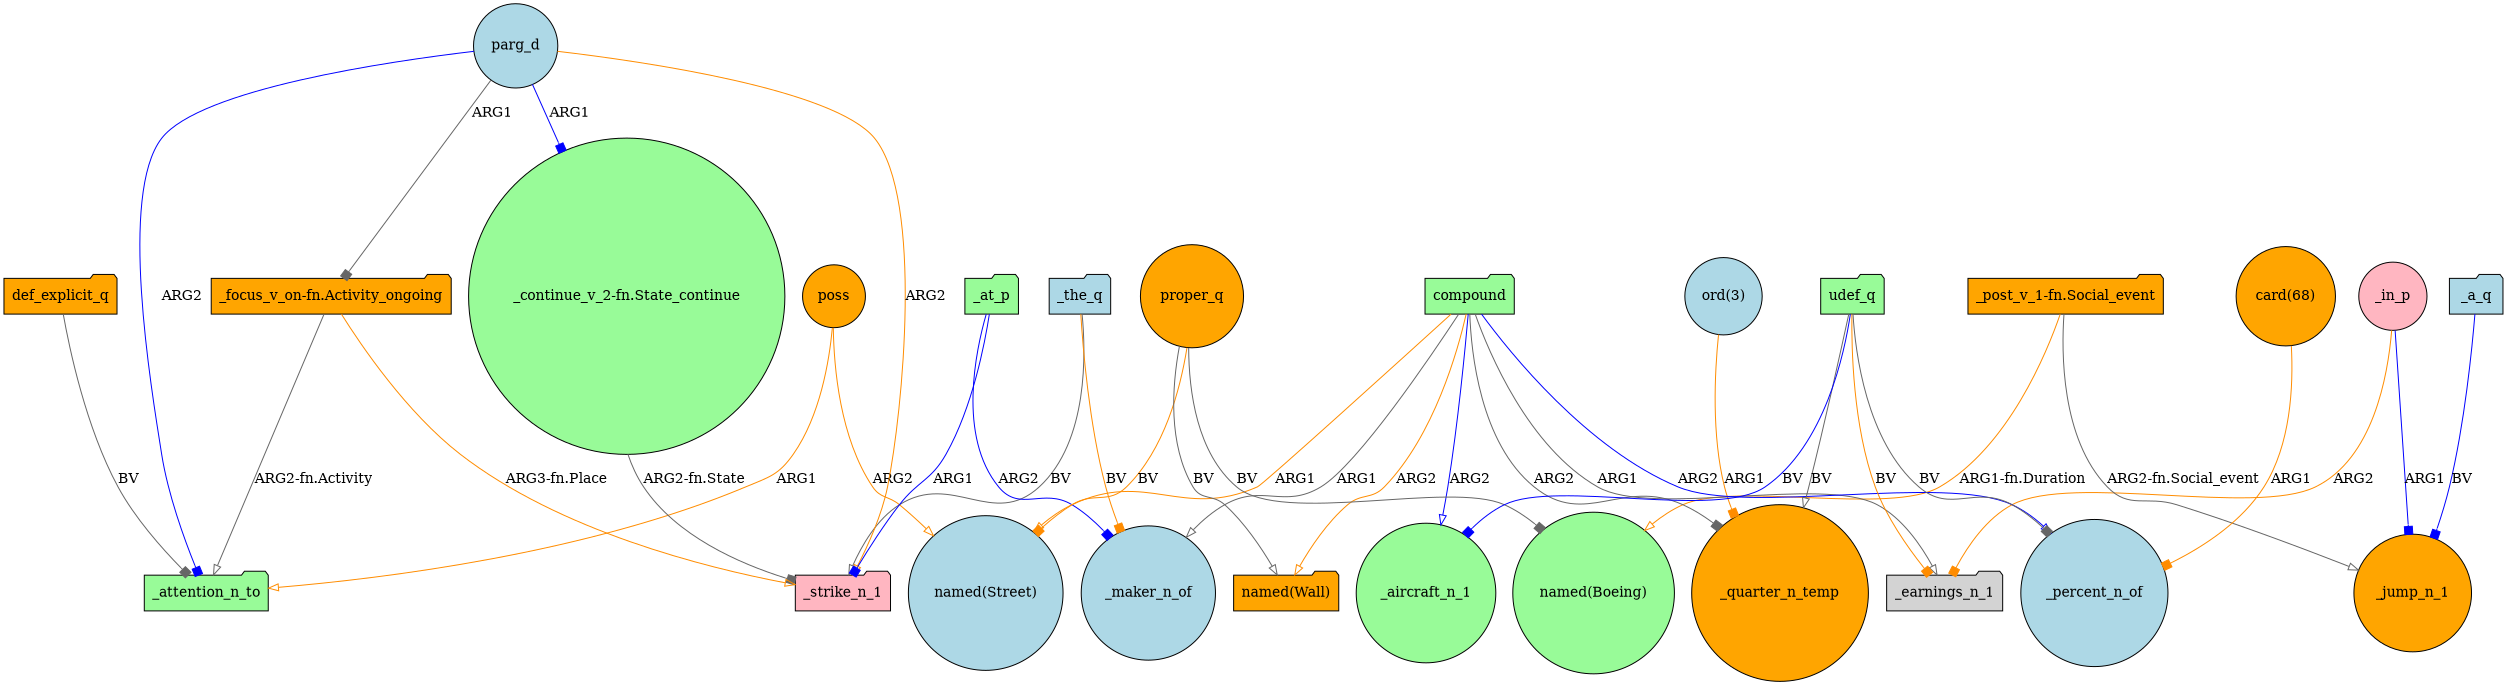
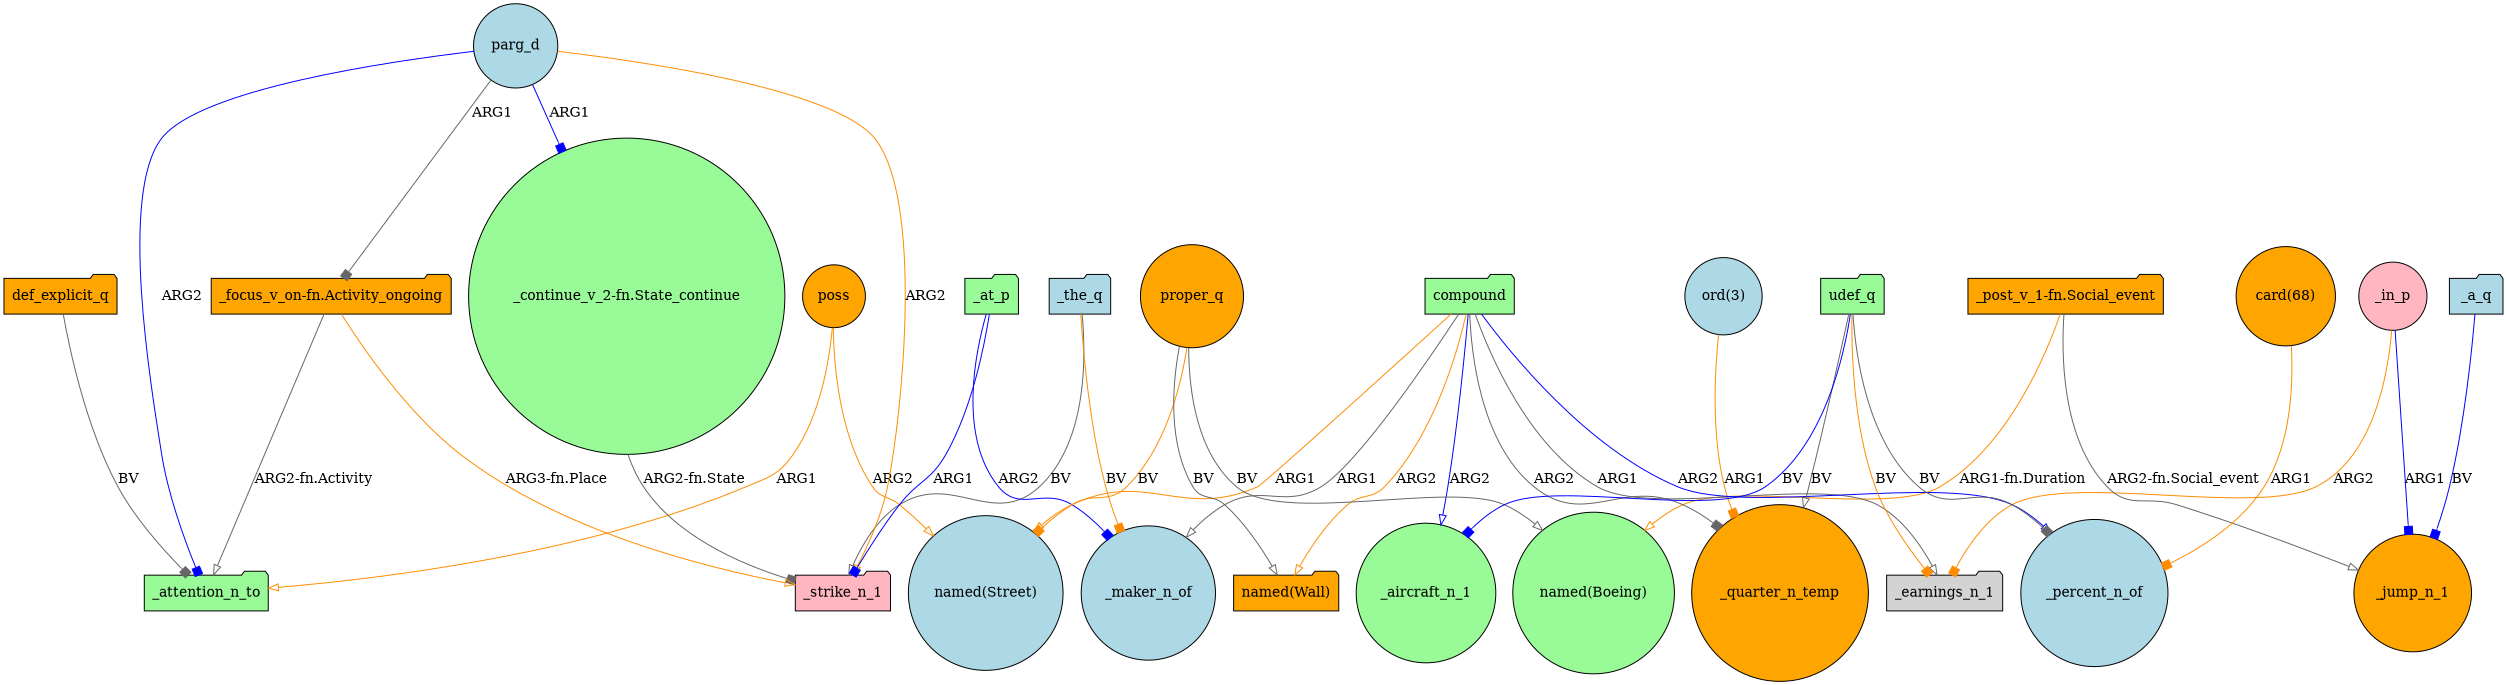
(1312, 503) -> (1312, 503)
